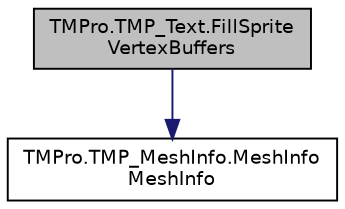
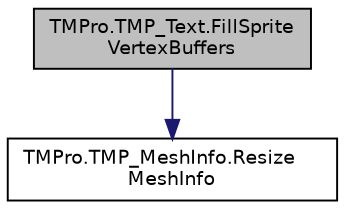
(172, 170) -> (172, 170)
